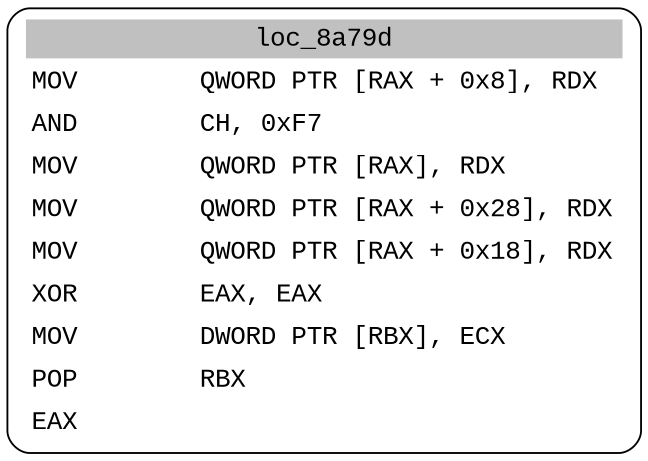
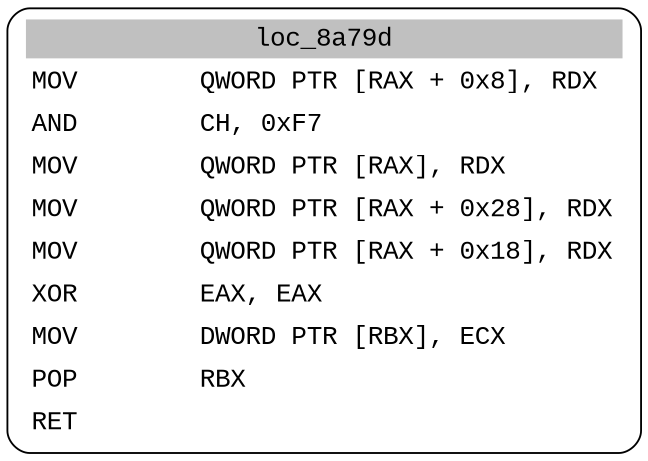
(116, 422) -> (116, 422)
